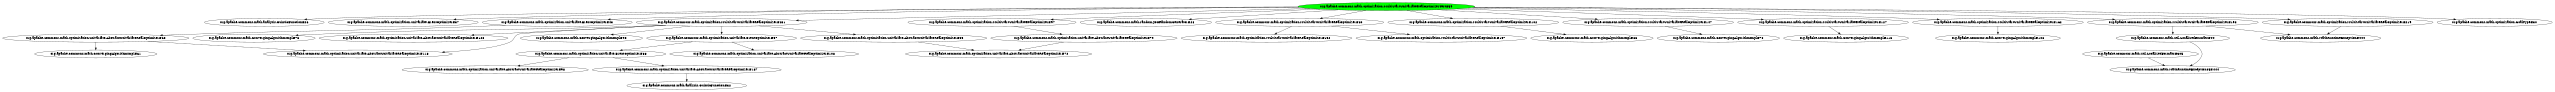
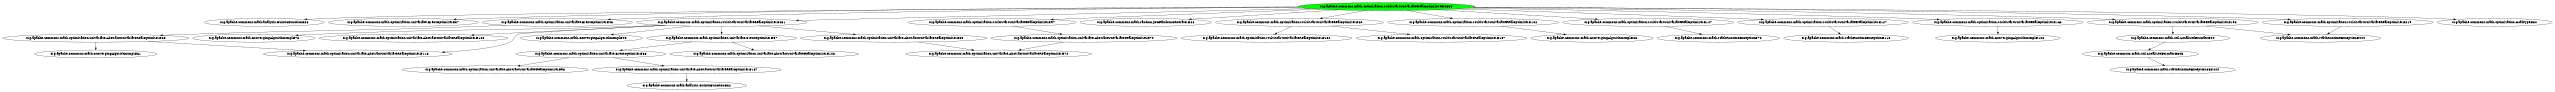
(1718, 38) -> (1718, 38)
(1846, 38) -> (1846, 38)
(2202, 53) -> (2158, 46)
